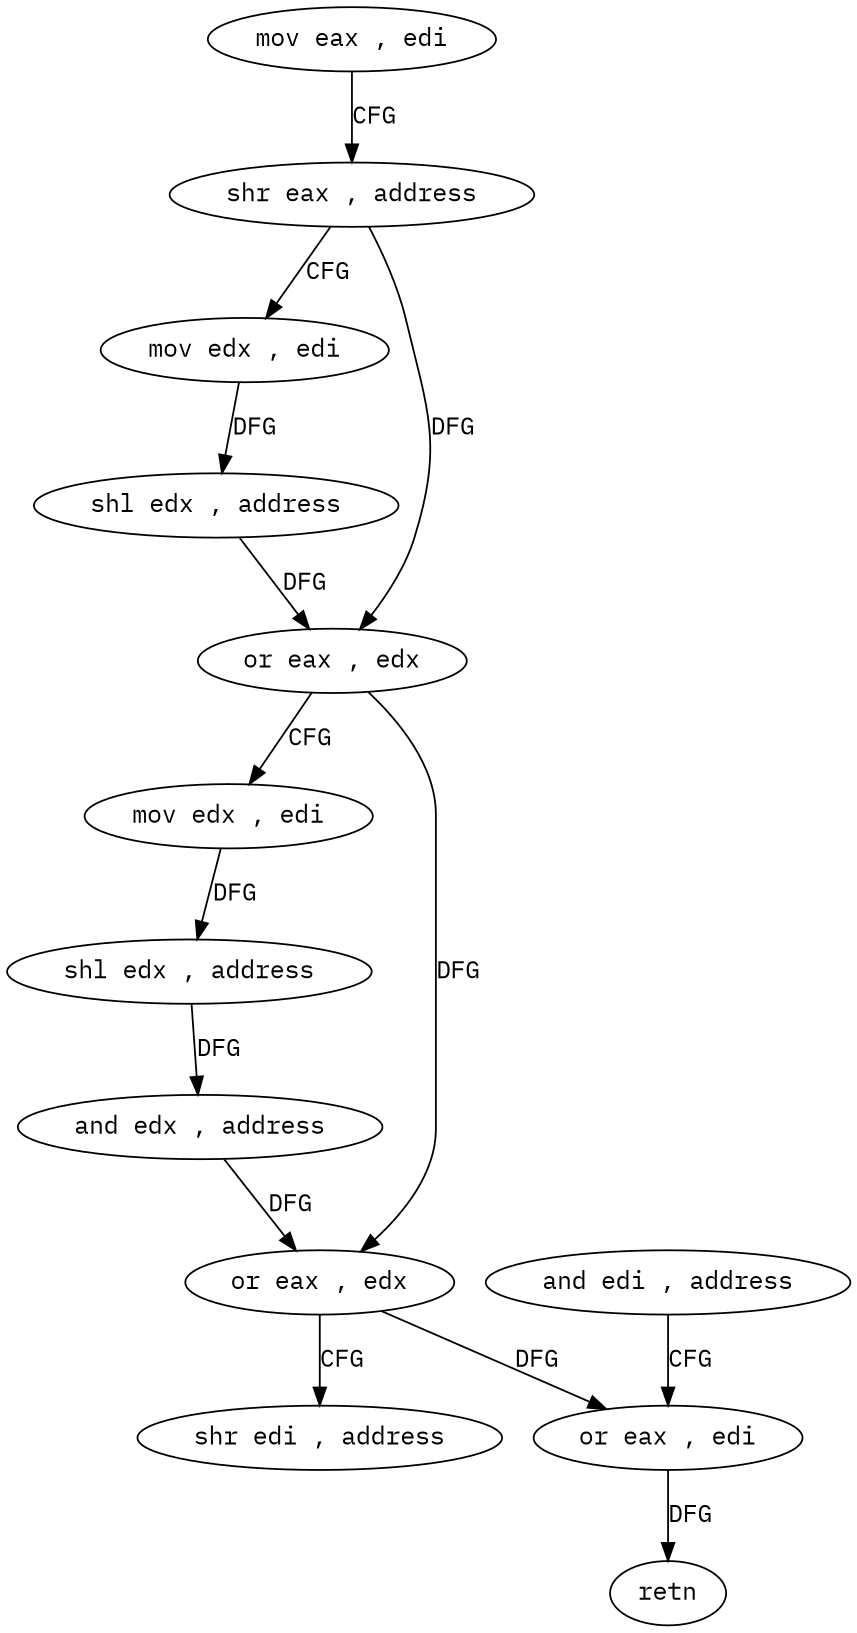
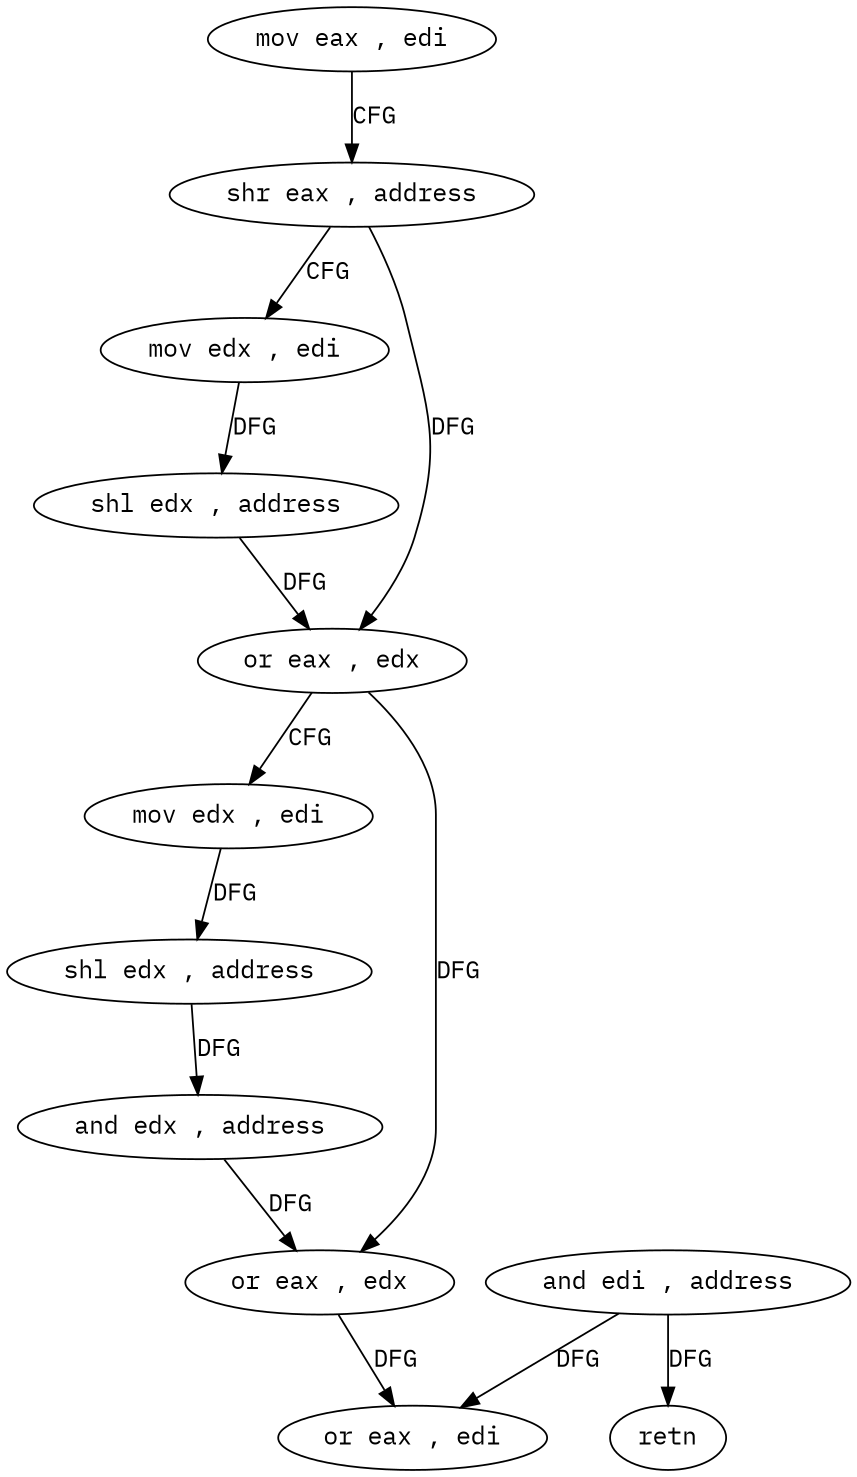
(690, 1360) -> (578, 1360)
(320, 1438) -> none
(668, 1507) -> (668, 1351)
